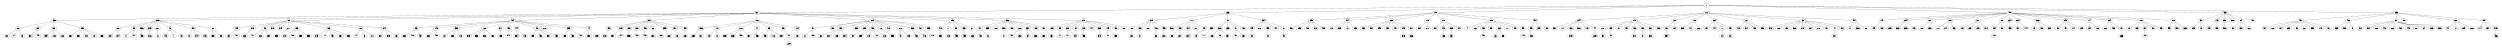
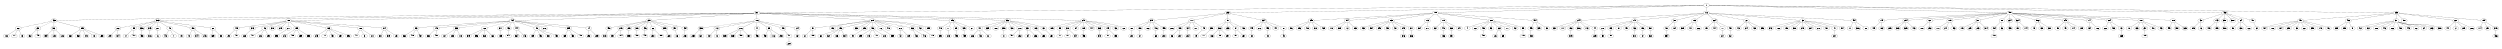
(1172, 28) -> (1172, 28)
(1659, 28) -> none
none -> (2257, 28)
